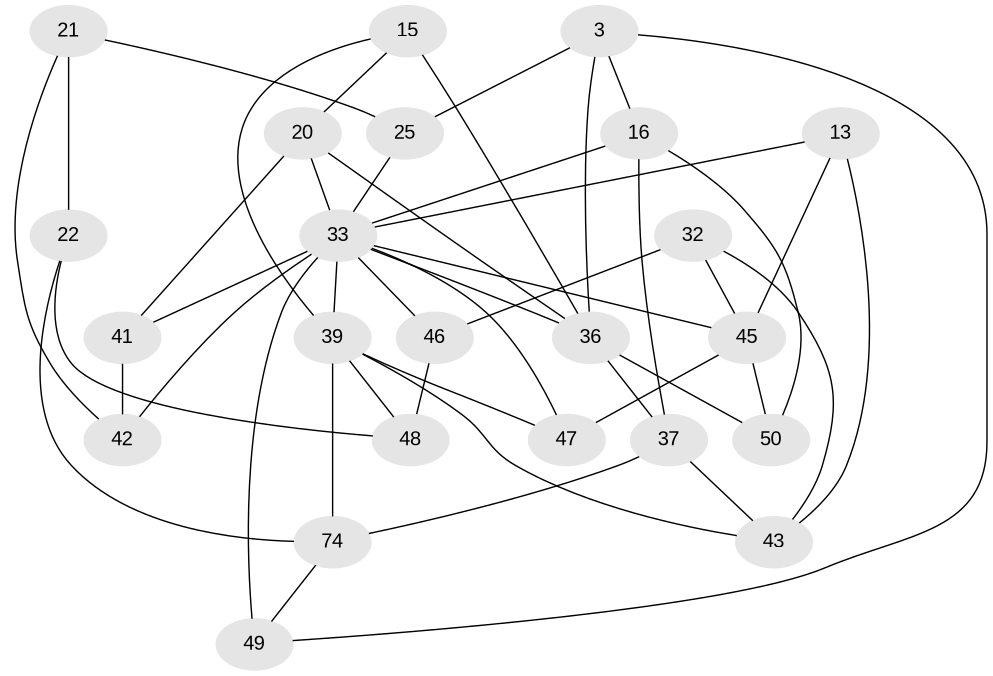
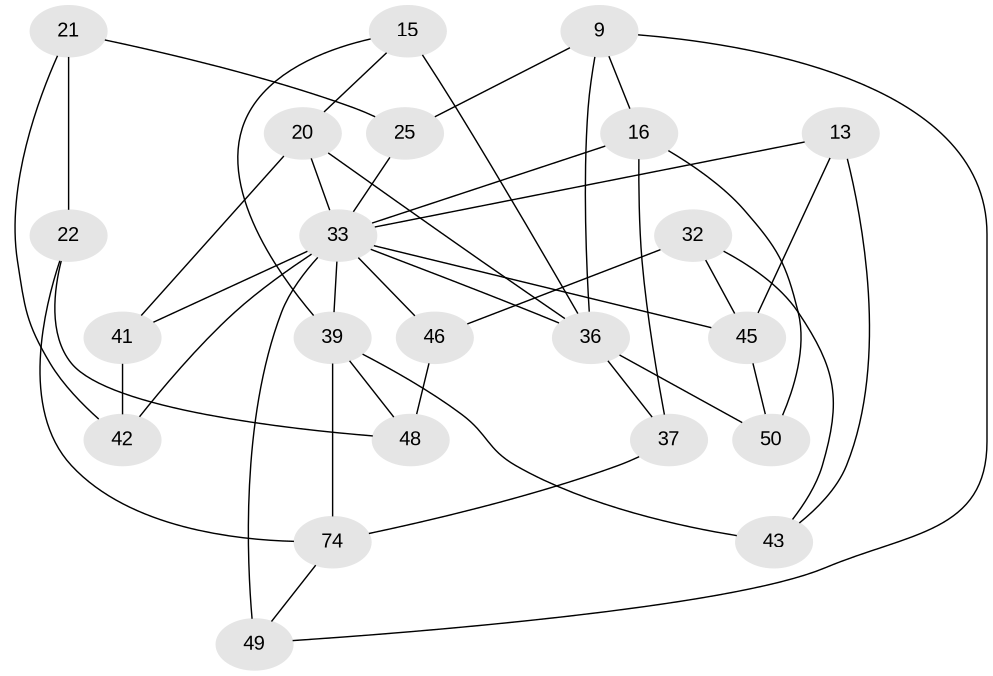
(599, 31) -> (599, 31)
(567, 440) -> none
(722, 491) -> none
